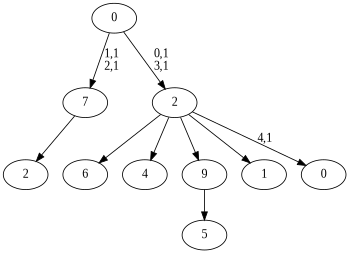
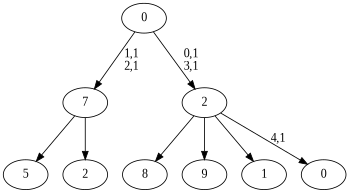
(85, 175) -> none
(145, 175) -> (145, 175)
(204, 201) -> (58, 135)
